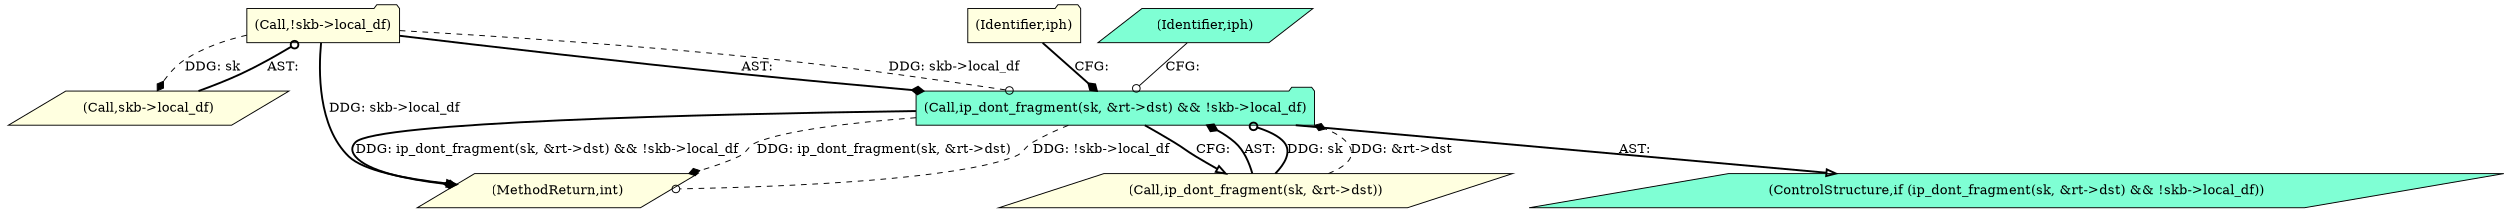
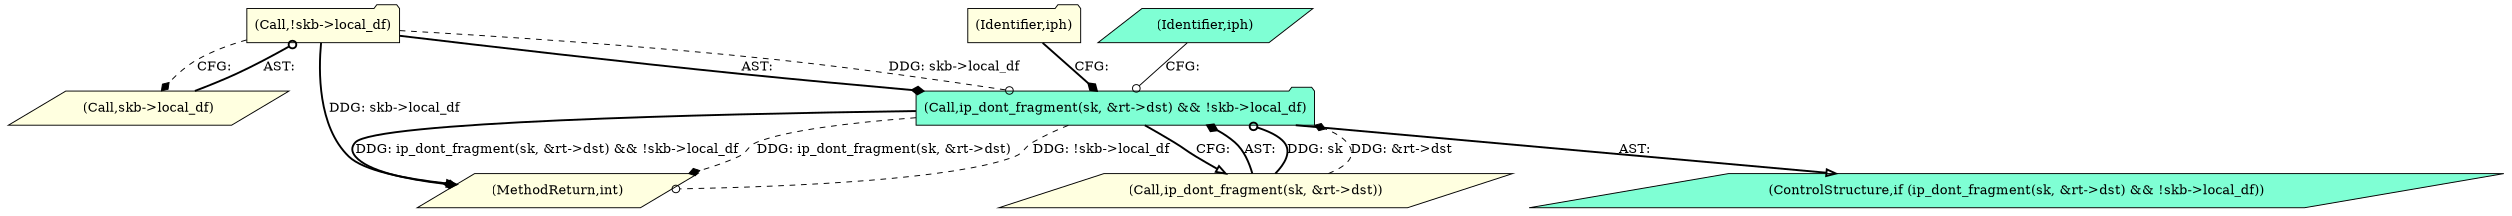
(213, 67) -> (216, 67)
